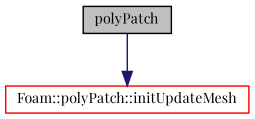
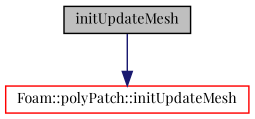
(127, 20) -> (127, 20)
